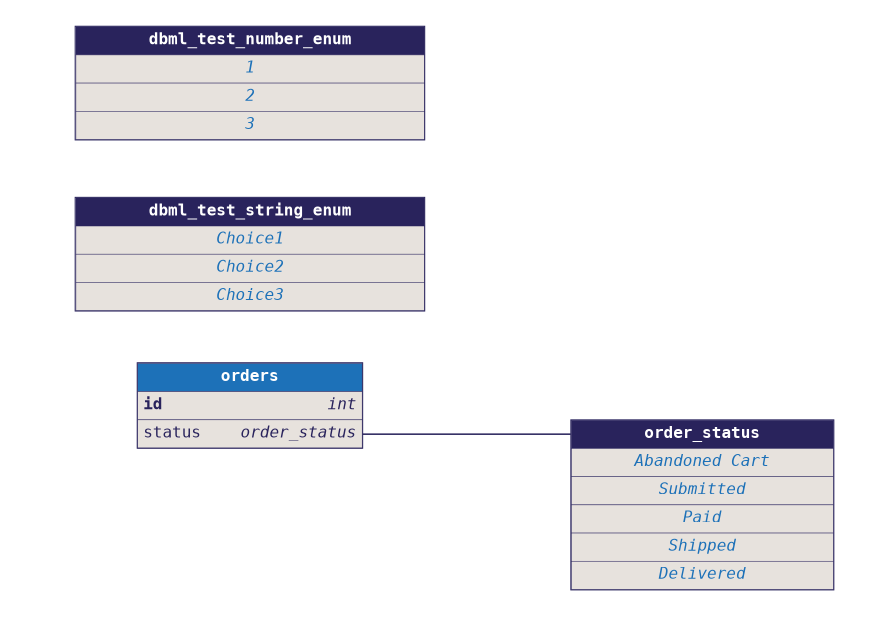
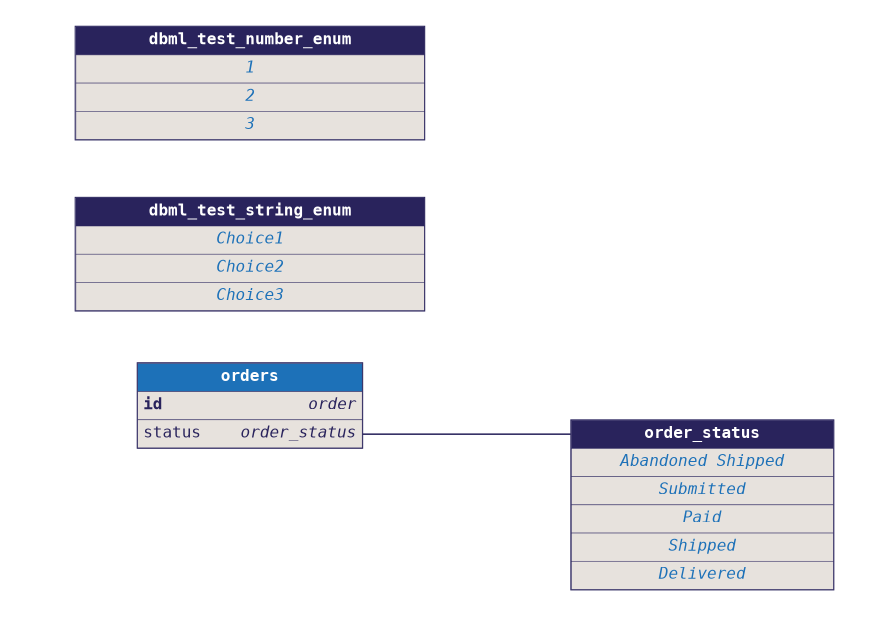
(342, 404) -> (333, 404)
(702, 461) -> (702, 461)
